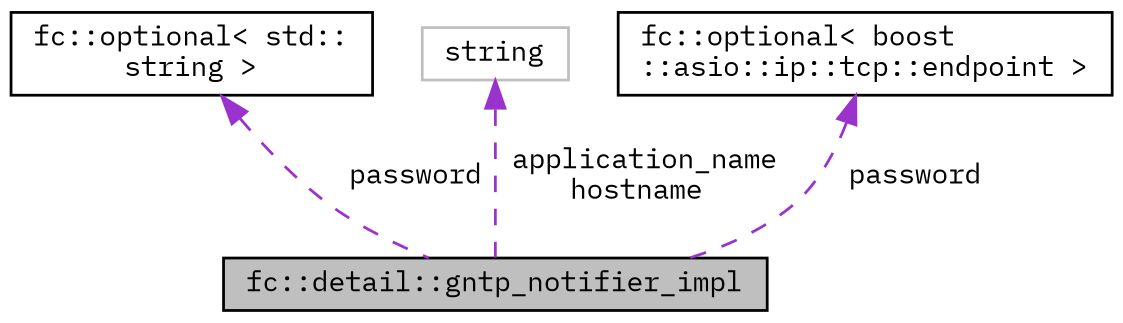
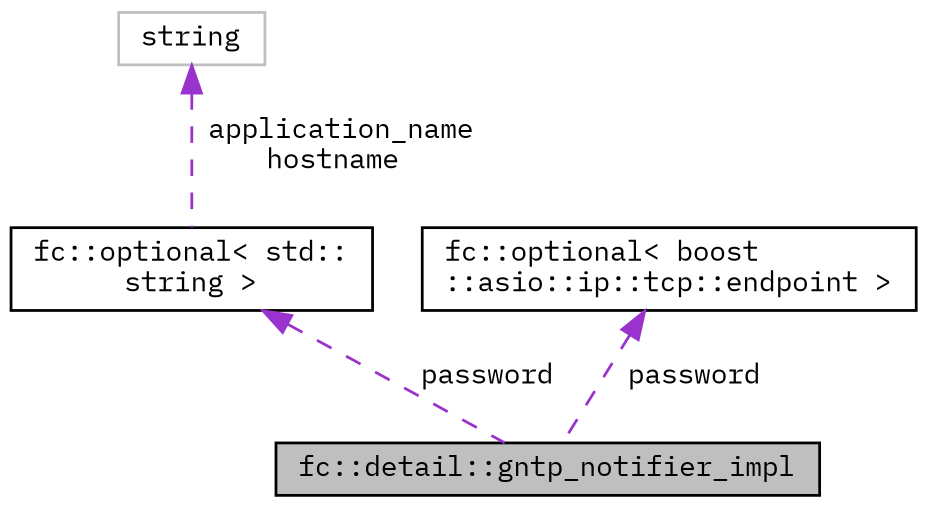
(495, 183) -> (192, 160)
